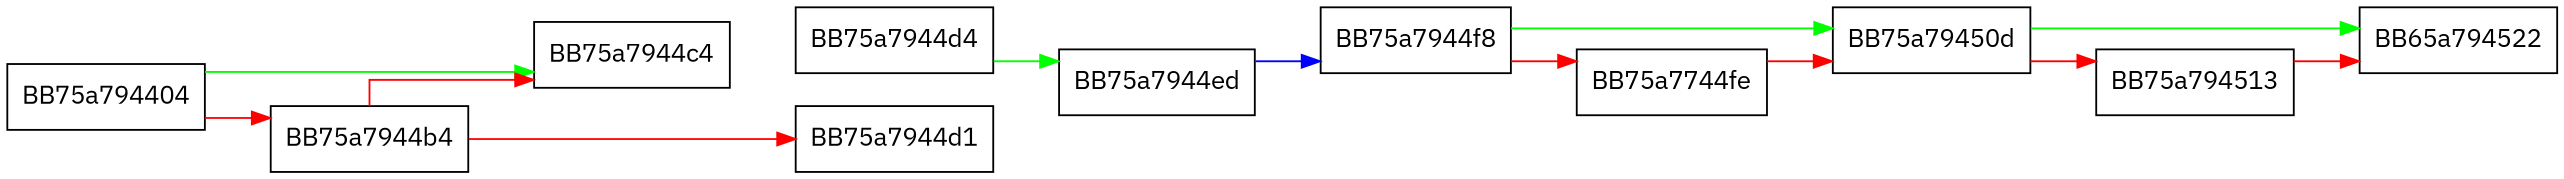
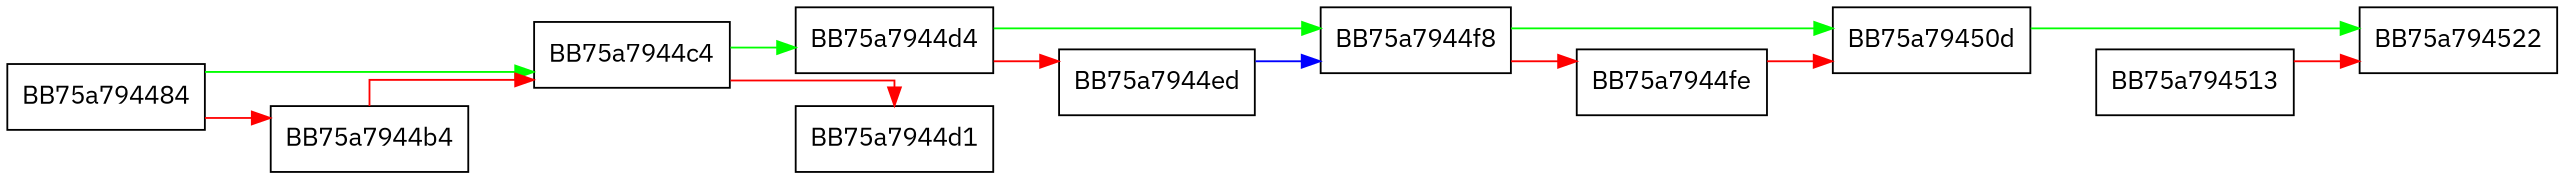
none -> (1148, 28)
(2458, 40) -> (2458, 40)
none -> (754, 48)
(1017, 61) -> (1017, 61)
(2054, 61) -> none
(1672, 82) -> (1672, 82)
(106, 97) -> (106, 97)
(623, 139) -> (816, 80)
